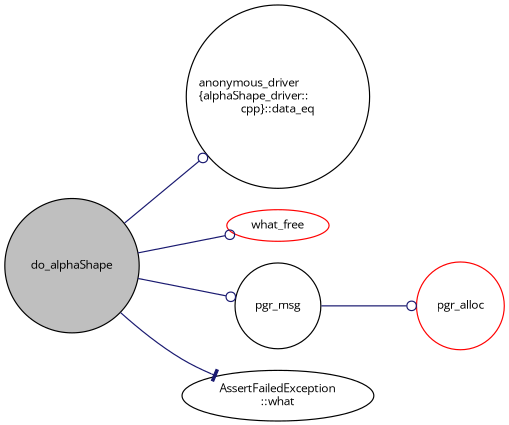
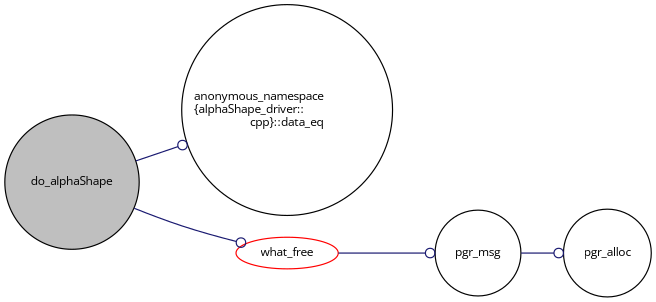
(278, 97) -> (287, 110)
(182, 287) -> (382, 253)
(460, 306) -> (607, 253)
(278, 396) -> none
